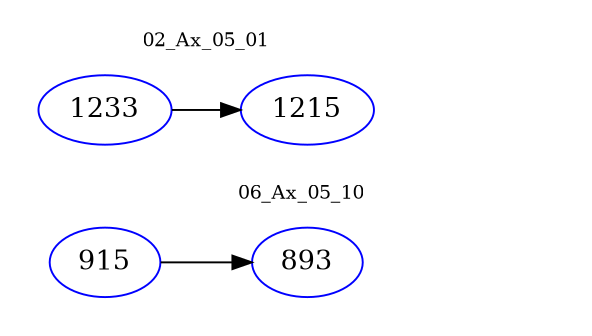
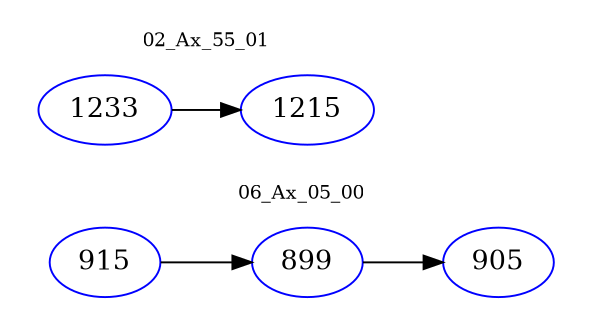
(206, 41) -> (206, 41)
(302, 194) -> (302, 194)
(307, 262) -> (307, 262)
none -> (498, 262)
